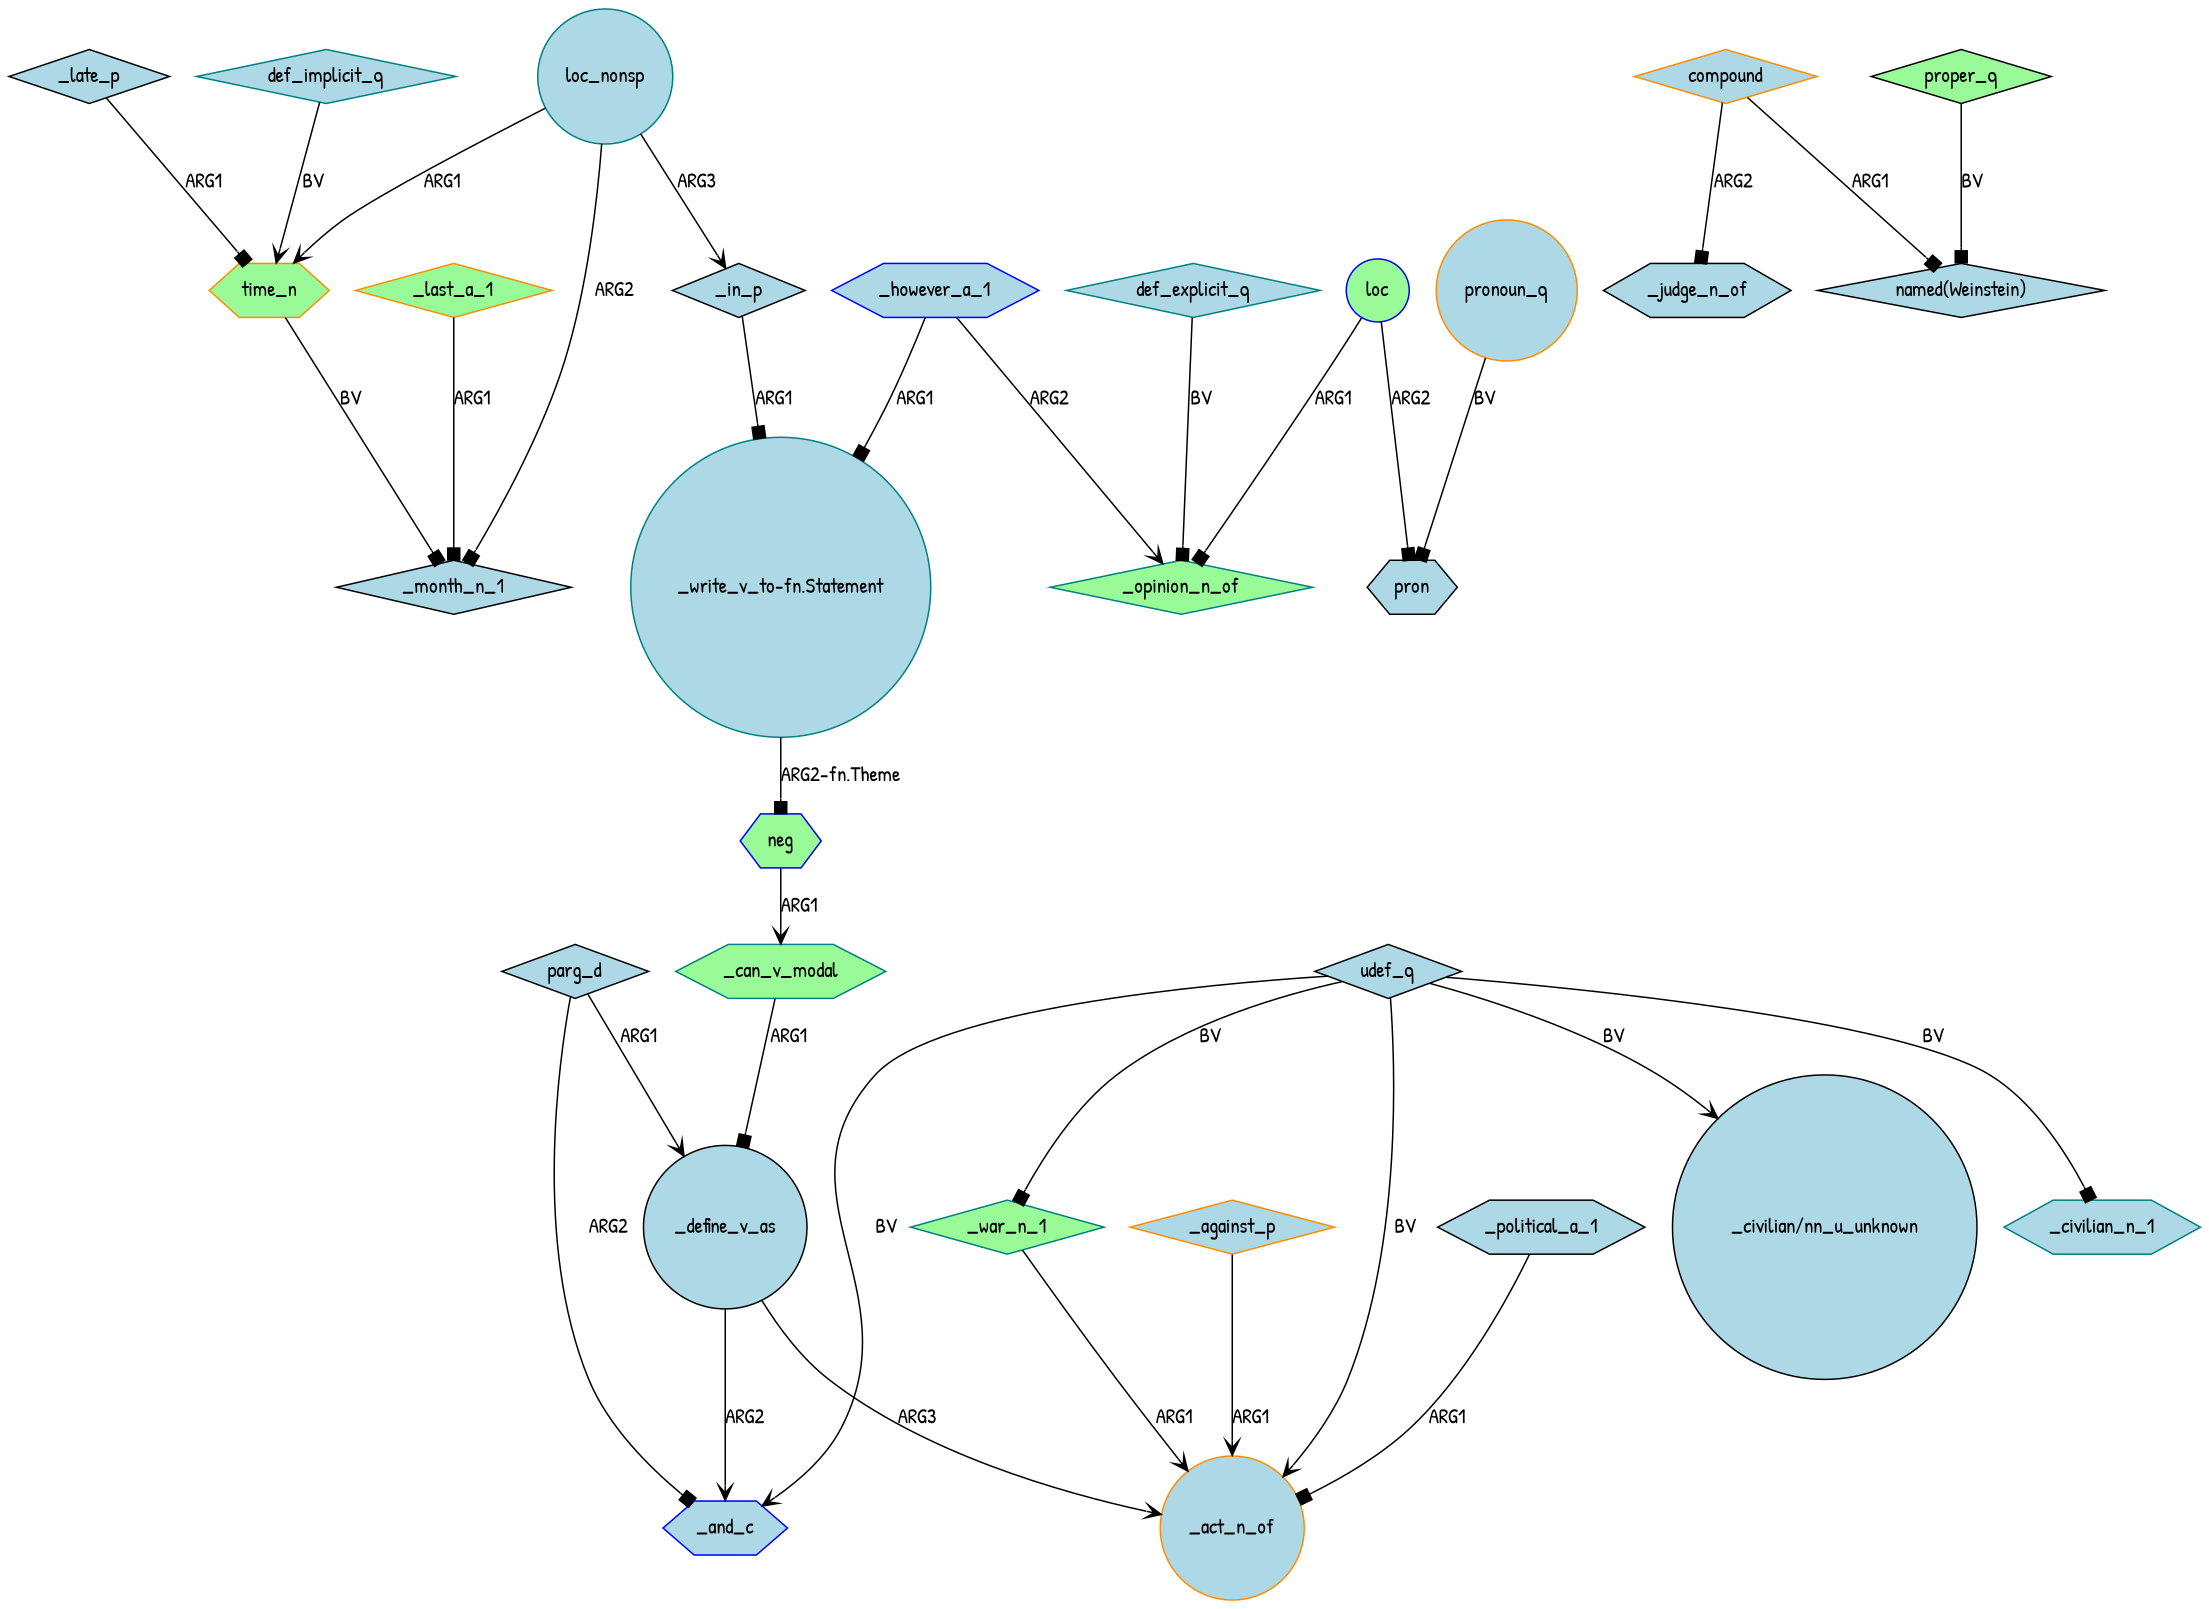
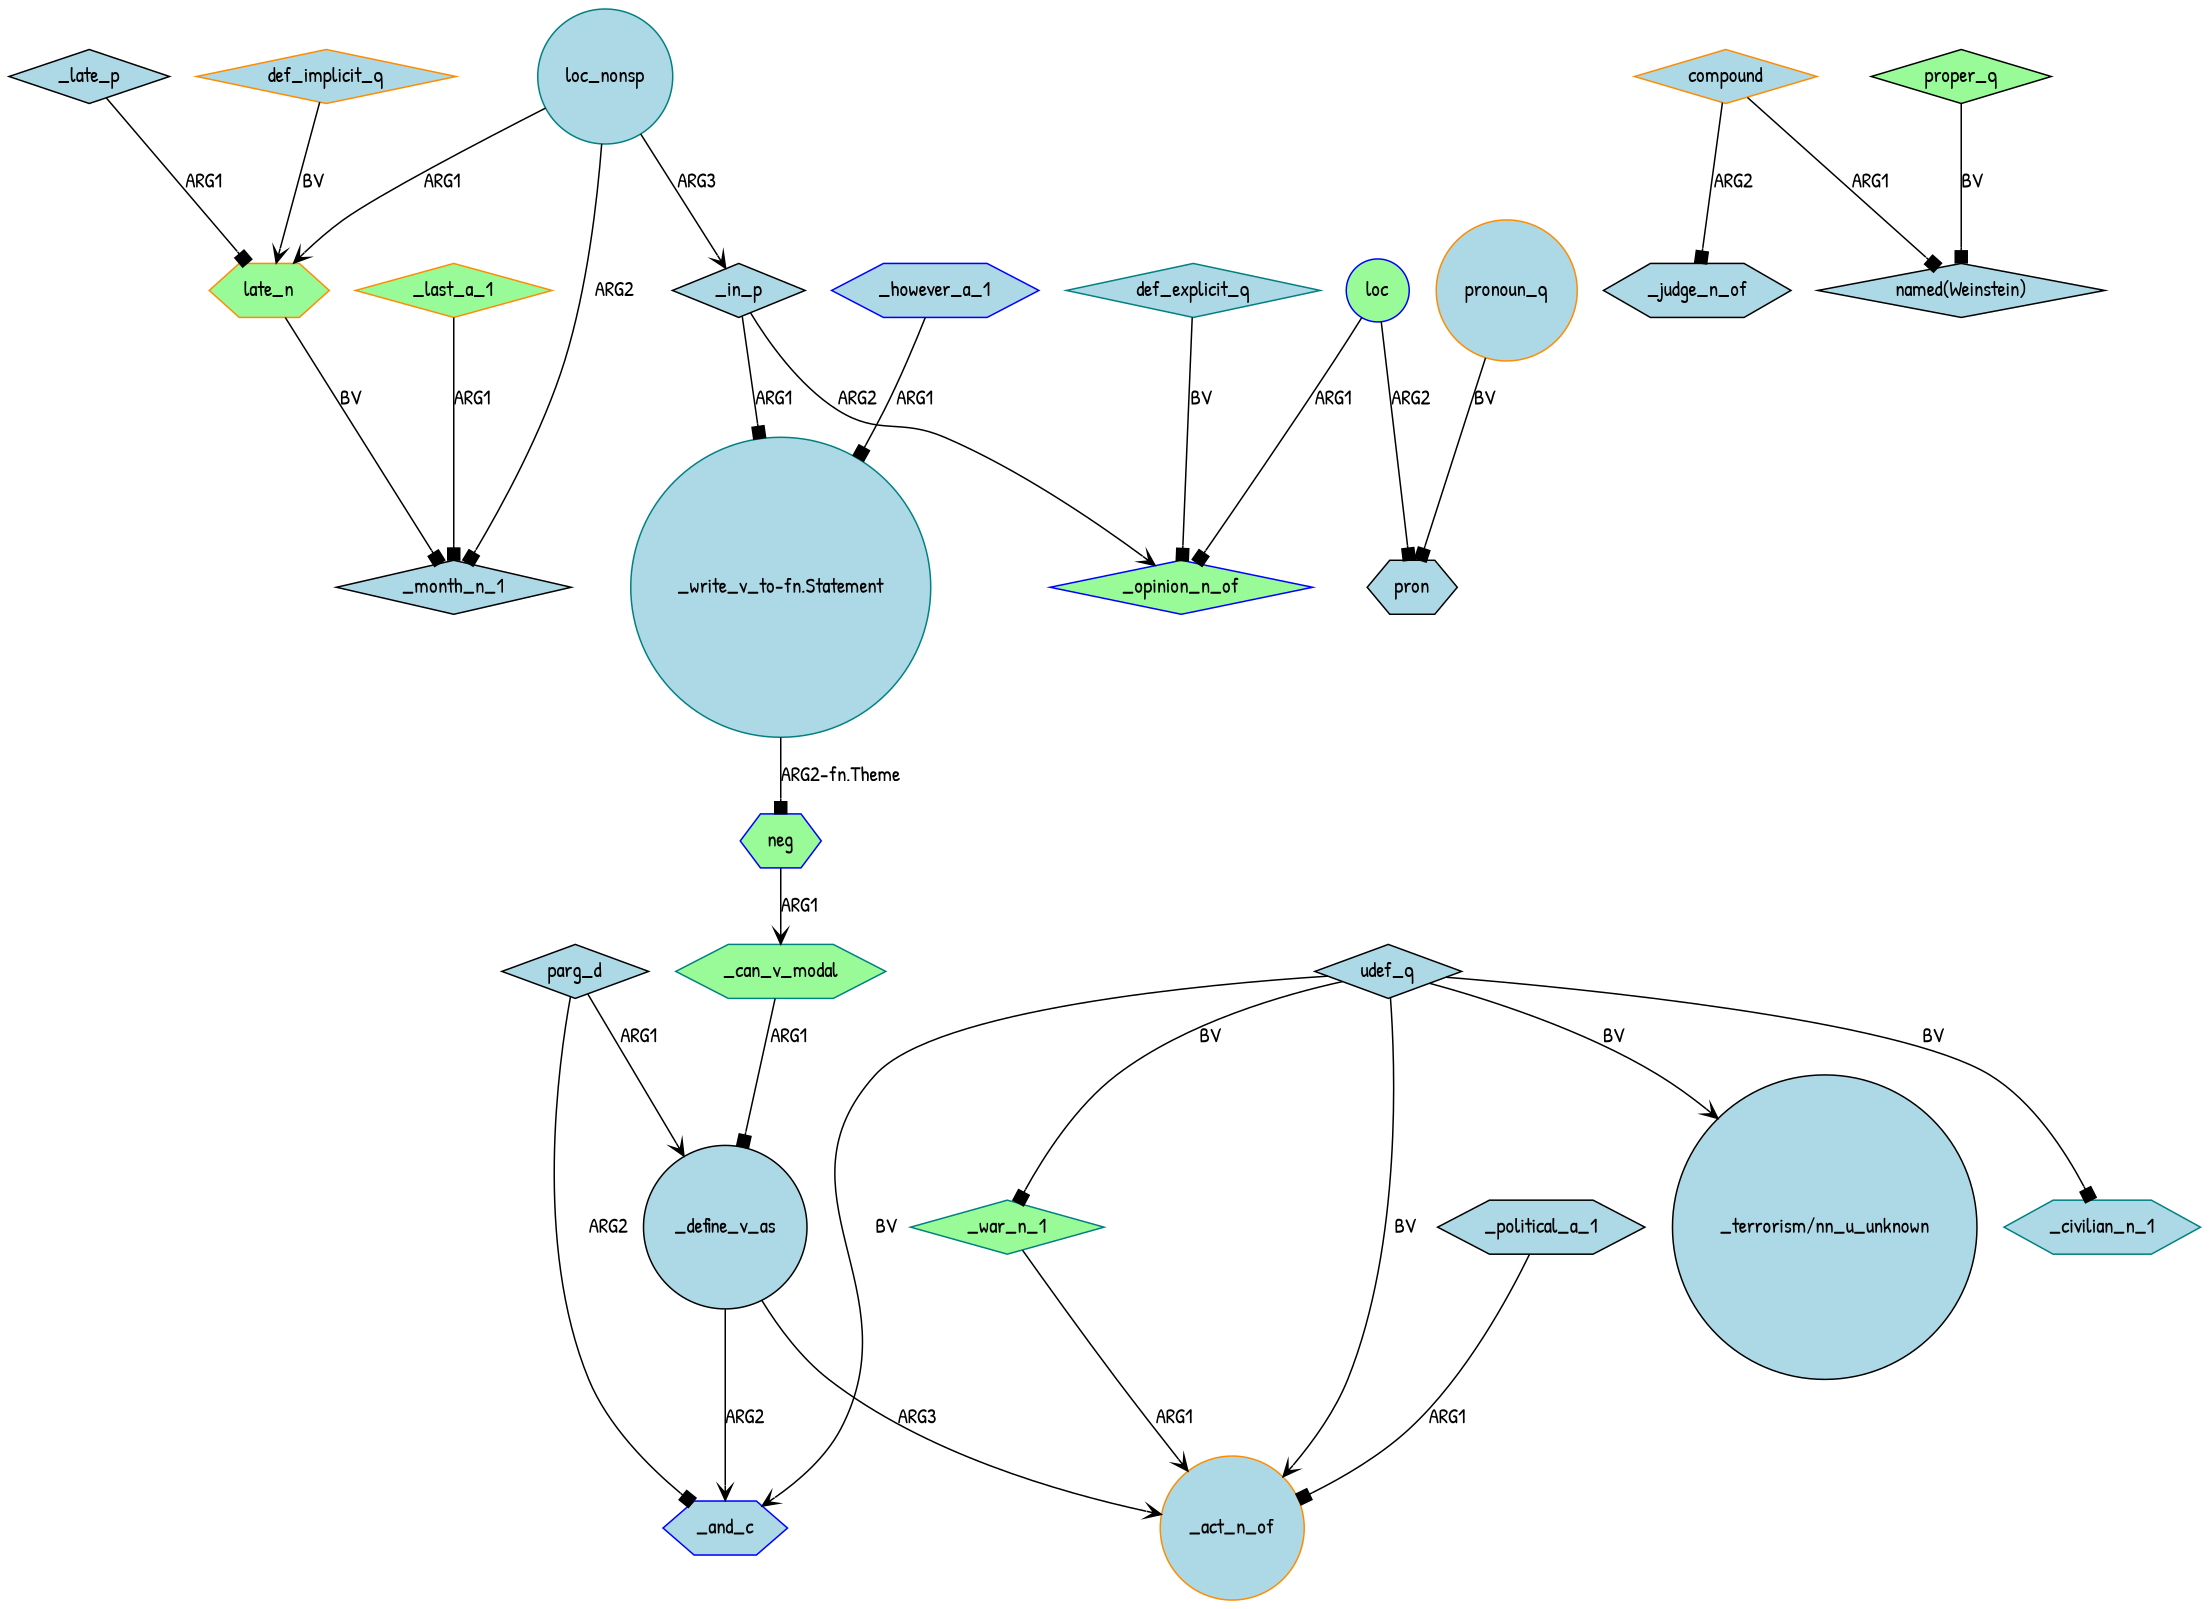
(326, 76) -> (326, 76)
(269, 290) -> (269, 290)
(1055, 435) -> (939, 435)
(1181, 587) -> (1181, 587)
(1232, 1227) -> none
(1825, 1227) -> (1825, 1227)
